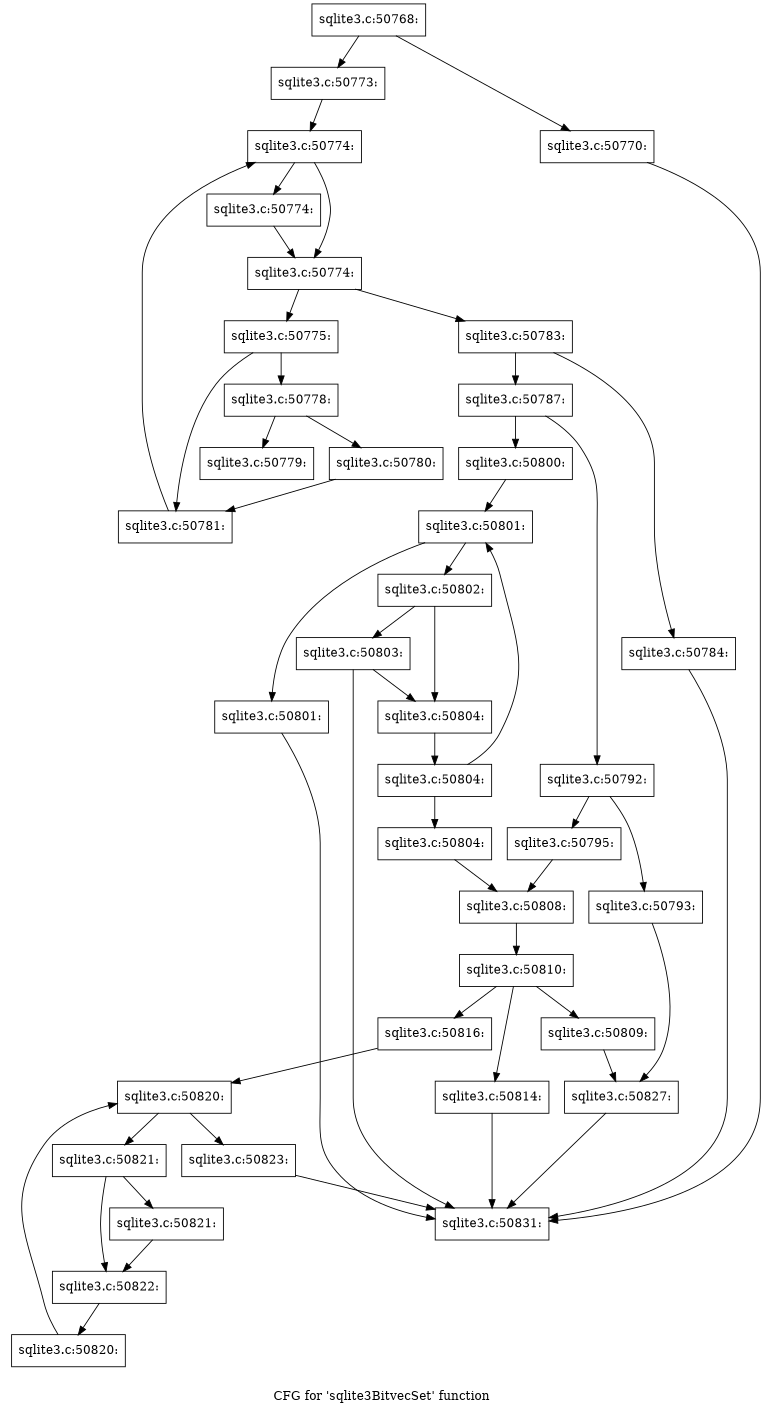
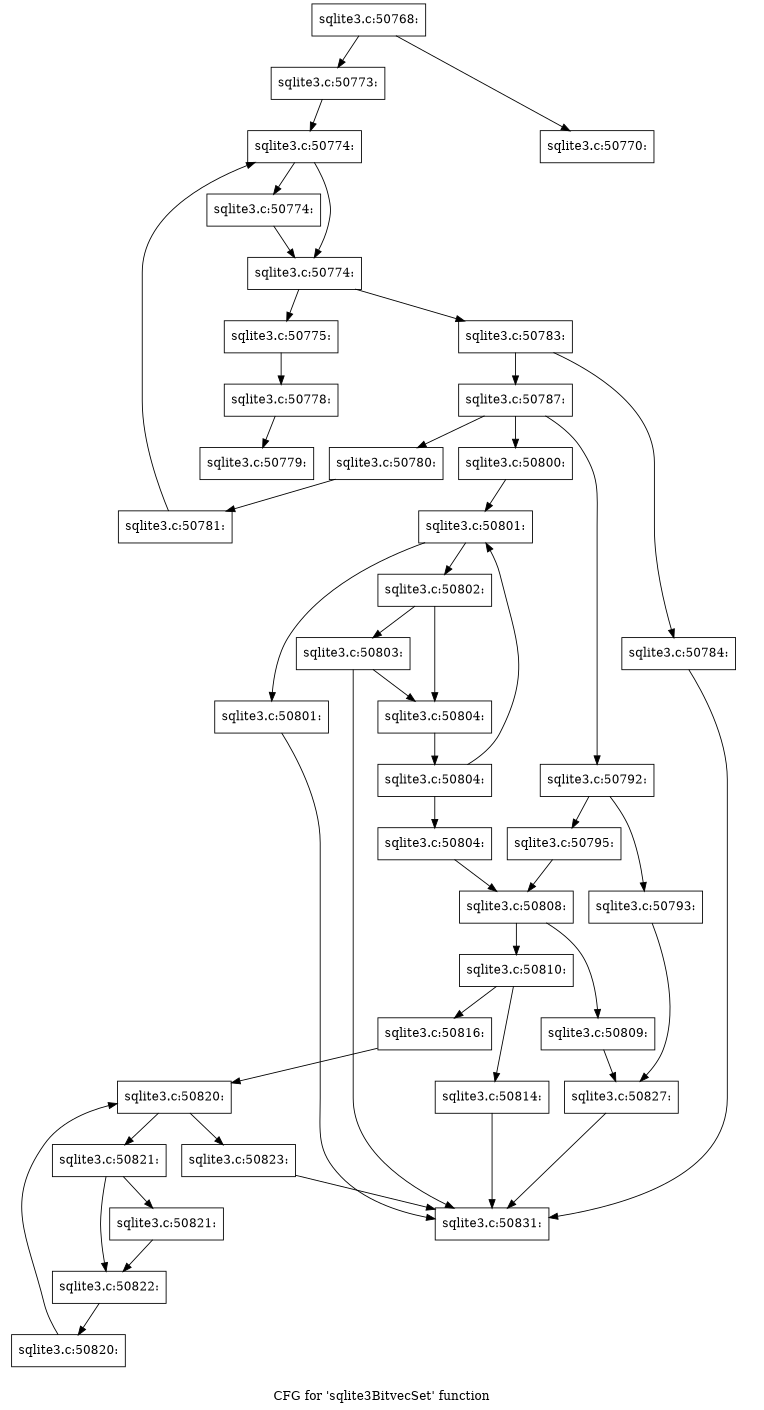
(197, 417) -> none
(330, 430) -> (455, 430)
(760, 731) -> none
(554, 1000) -> (584, 959)
